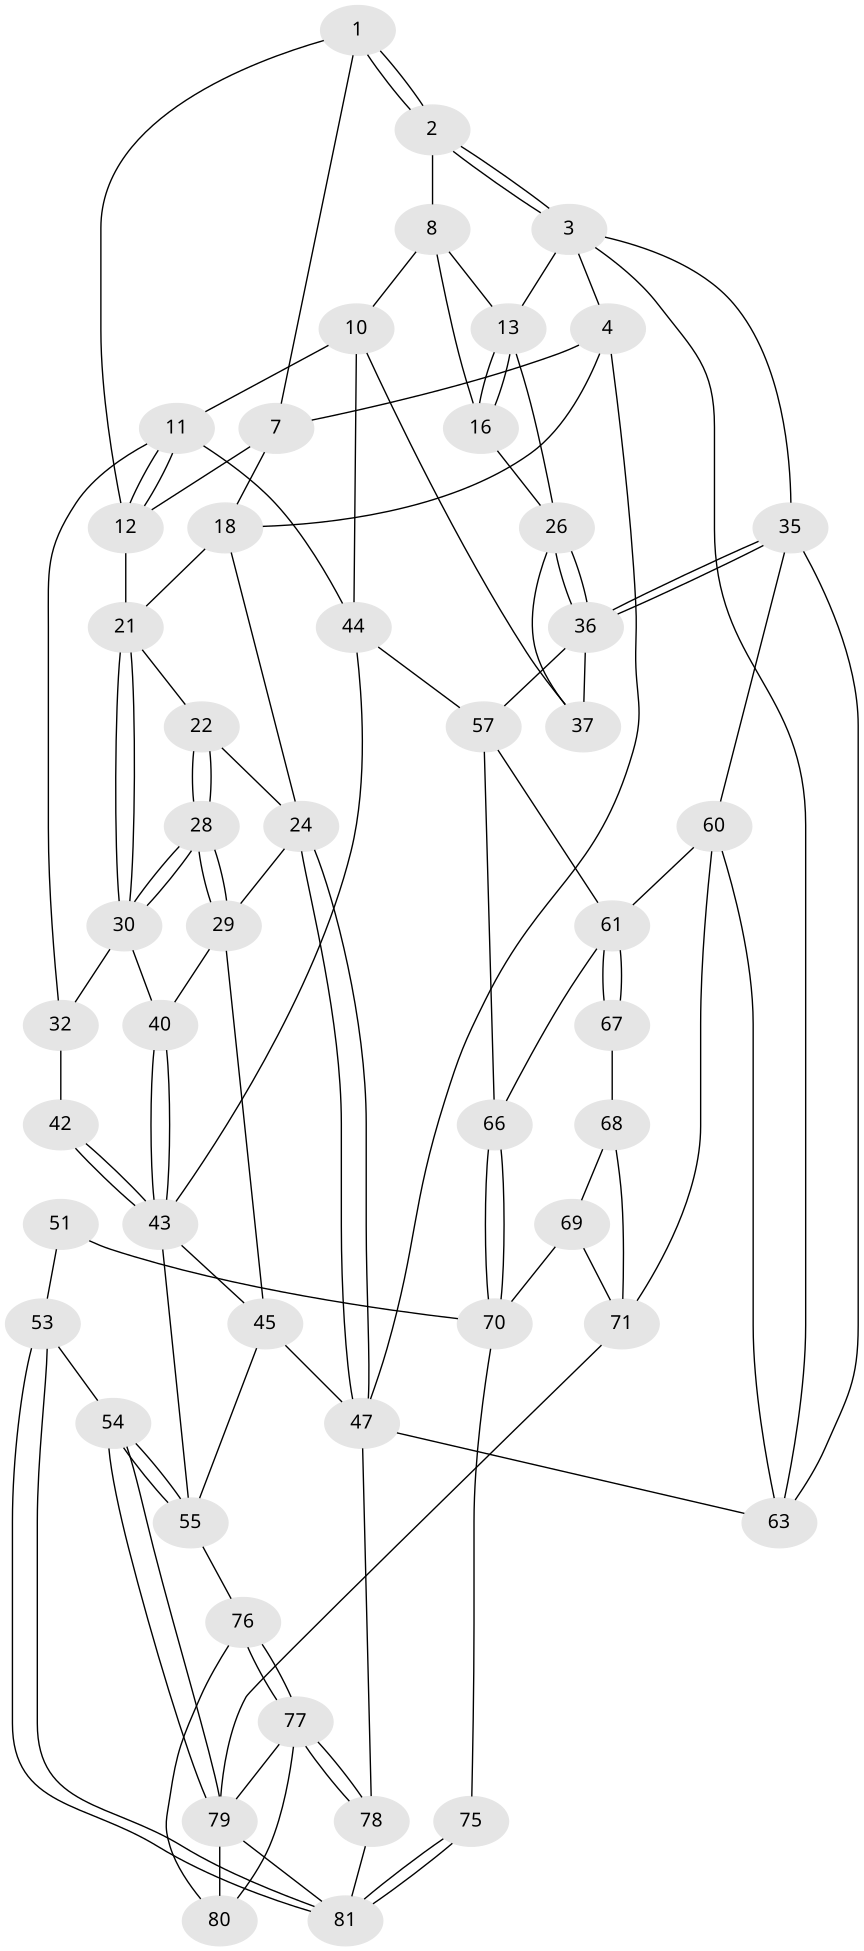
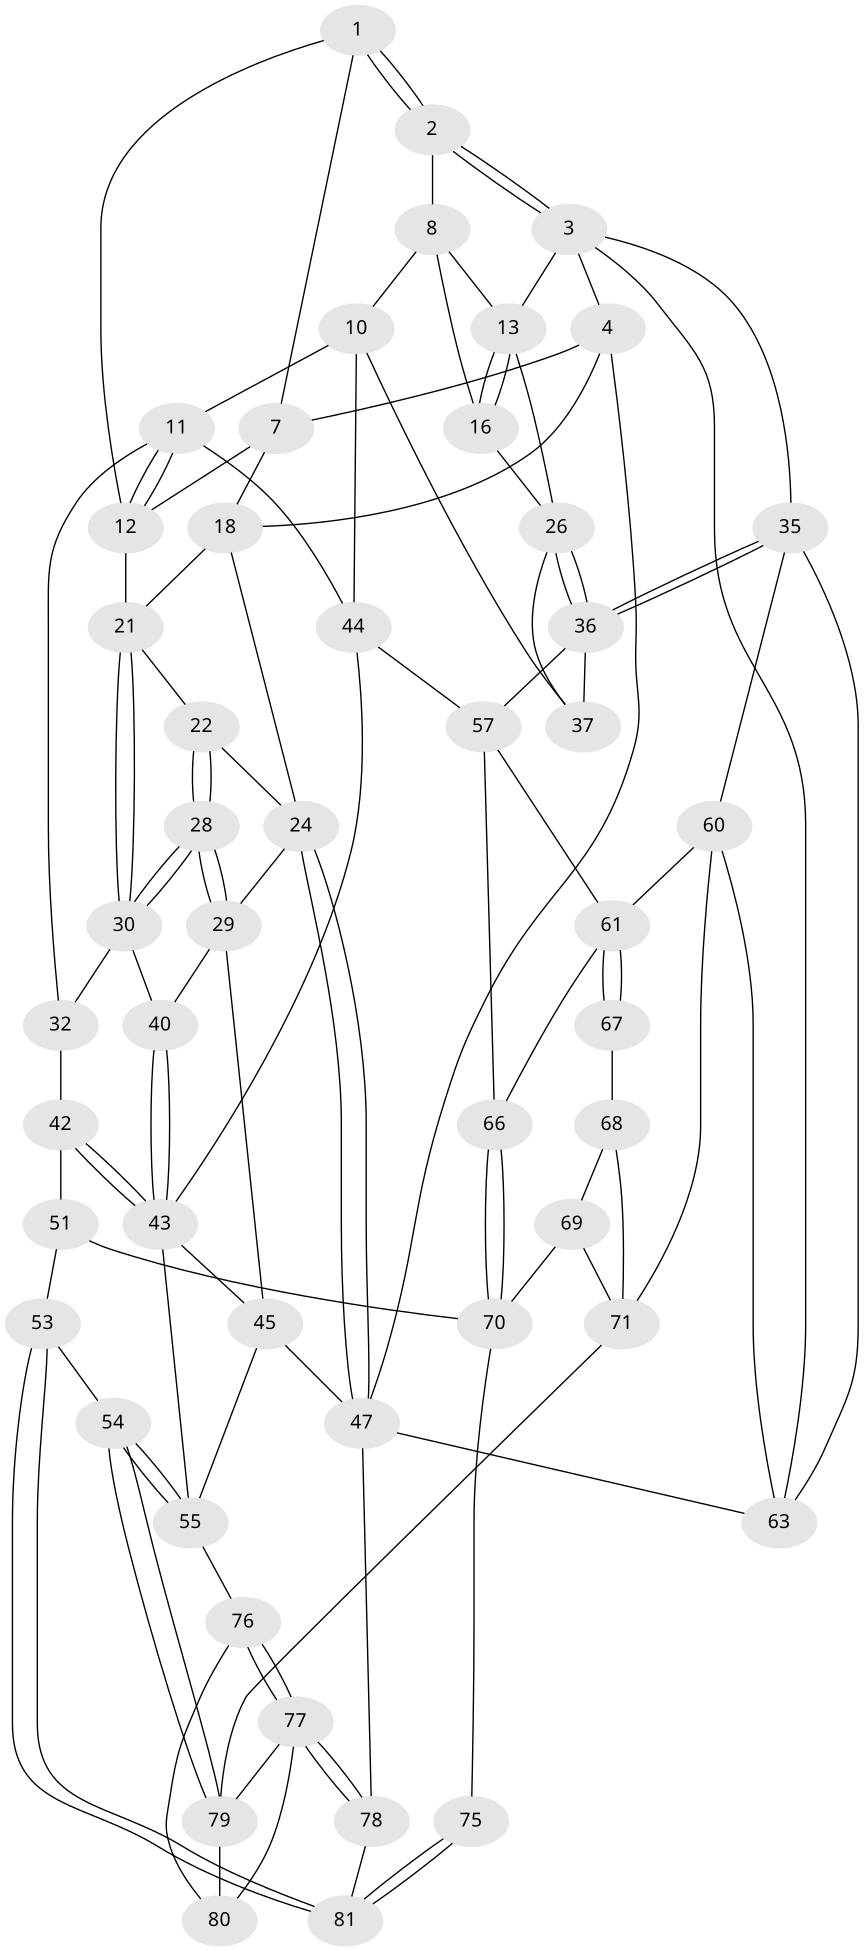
none -> (61, 1175)
(283, 1871) -> none
